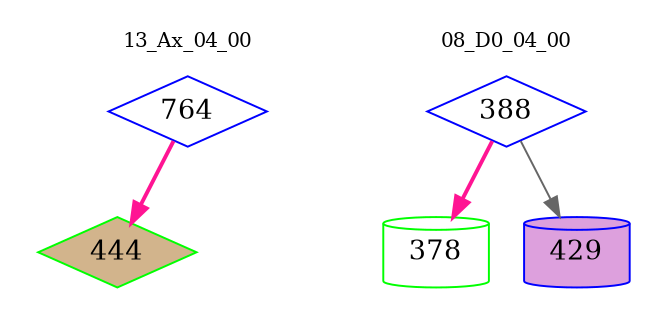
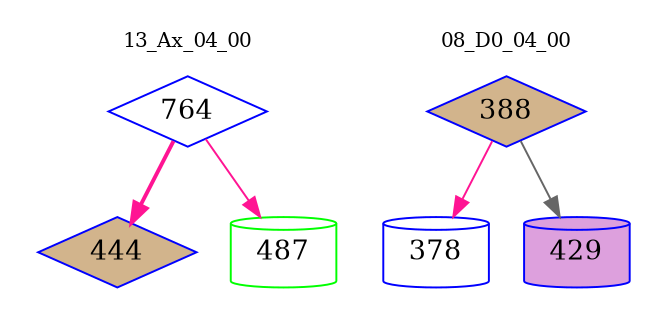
(506, 111) -> (506, 111)
(477, 170) -> (477, 170)
(117, 252) -> (117, 252)
none -> (284, 252)
(436, 252) -> (436, 252)
